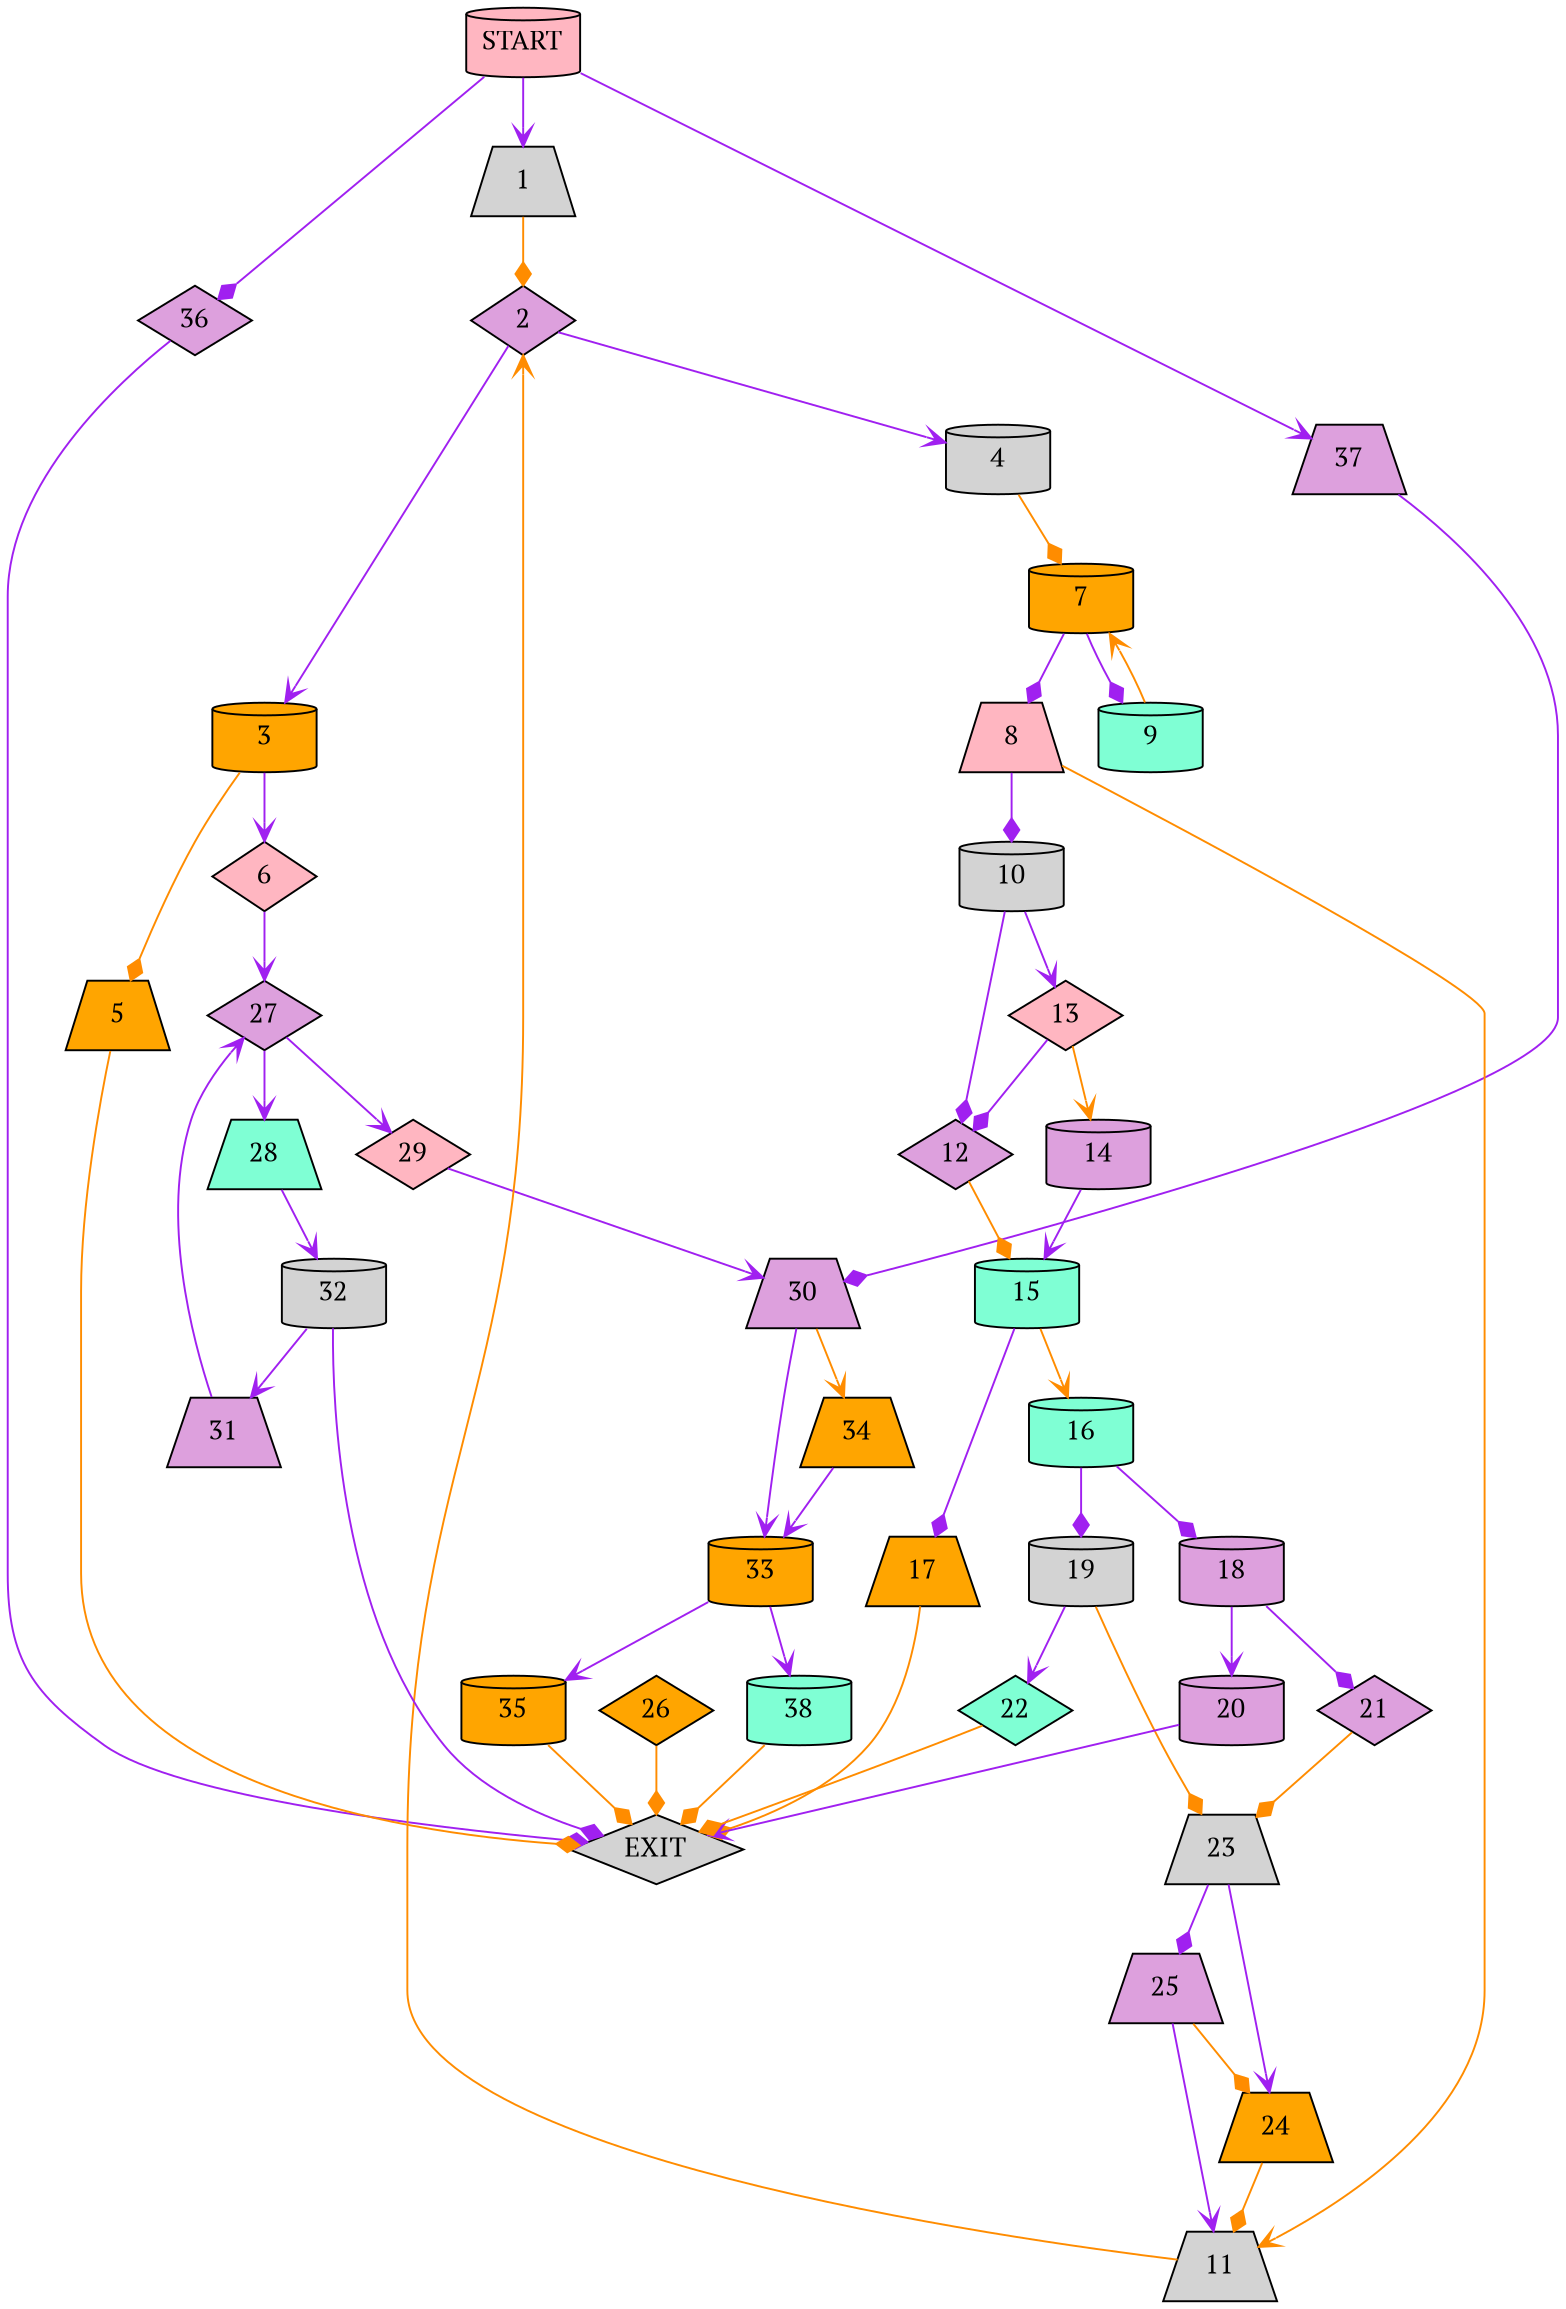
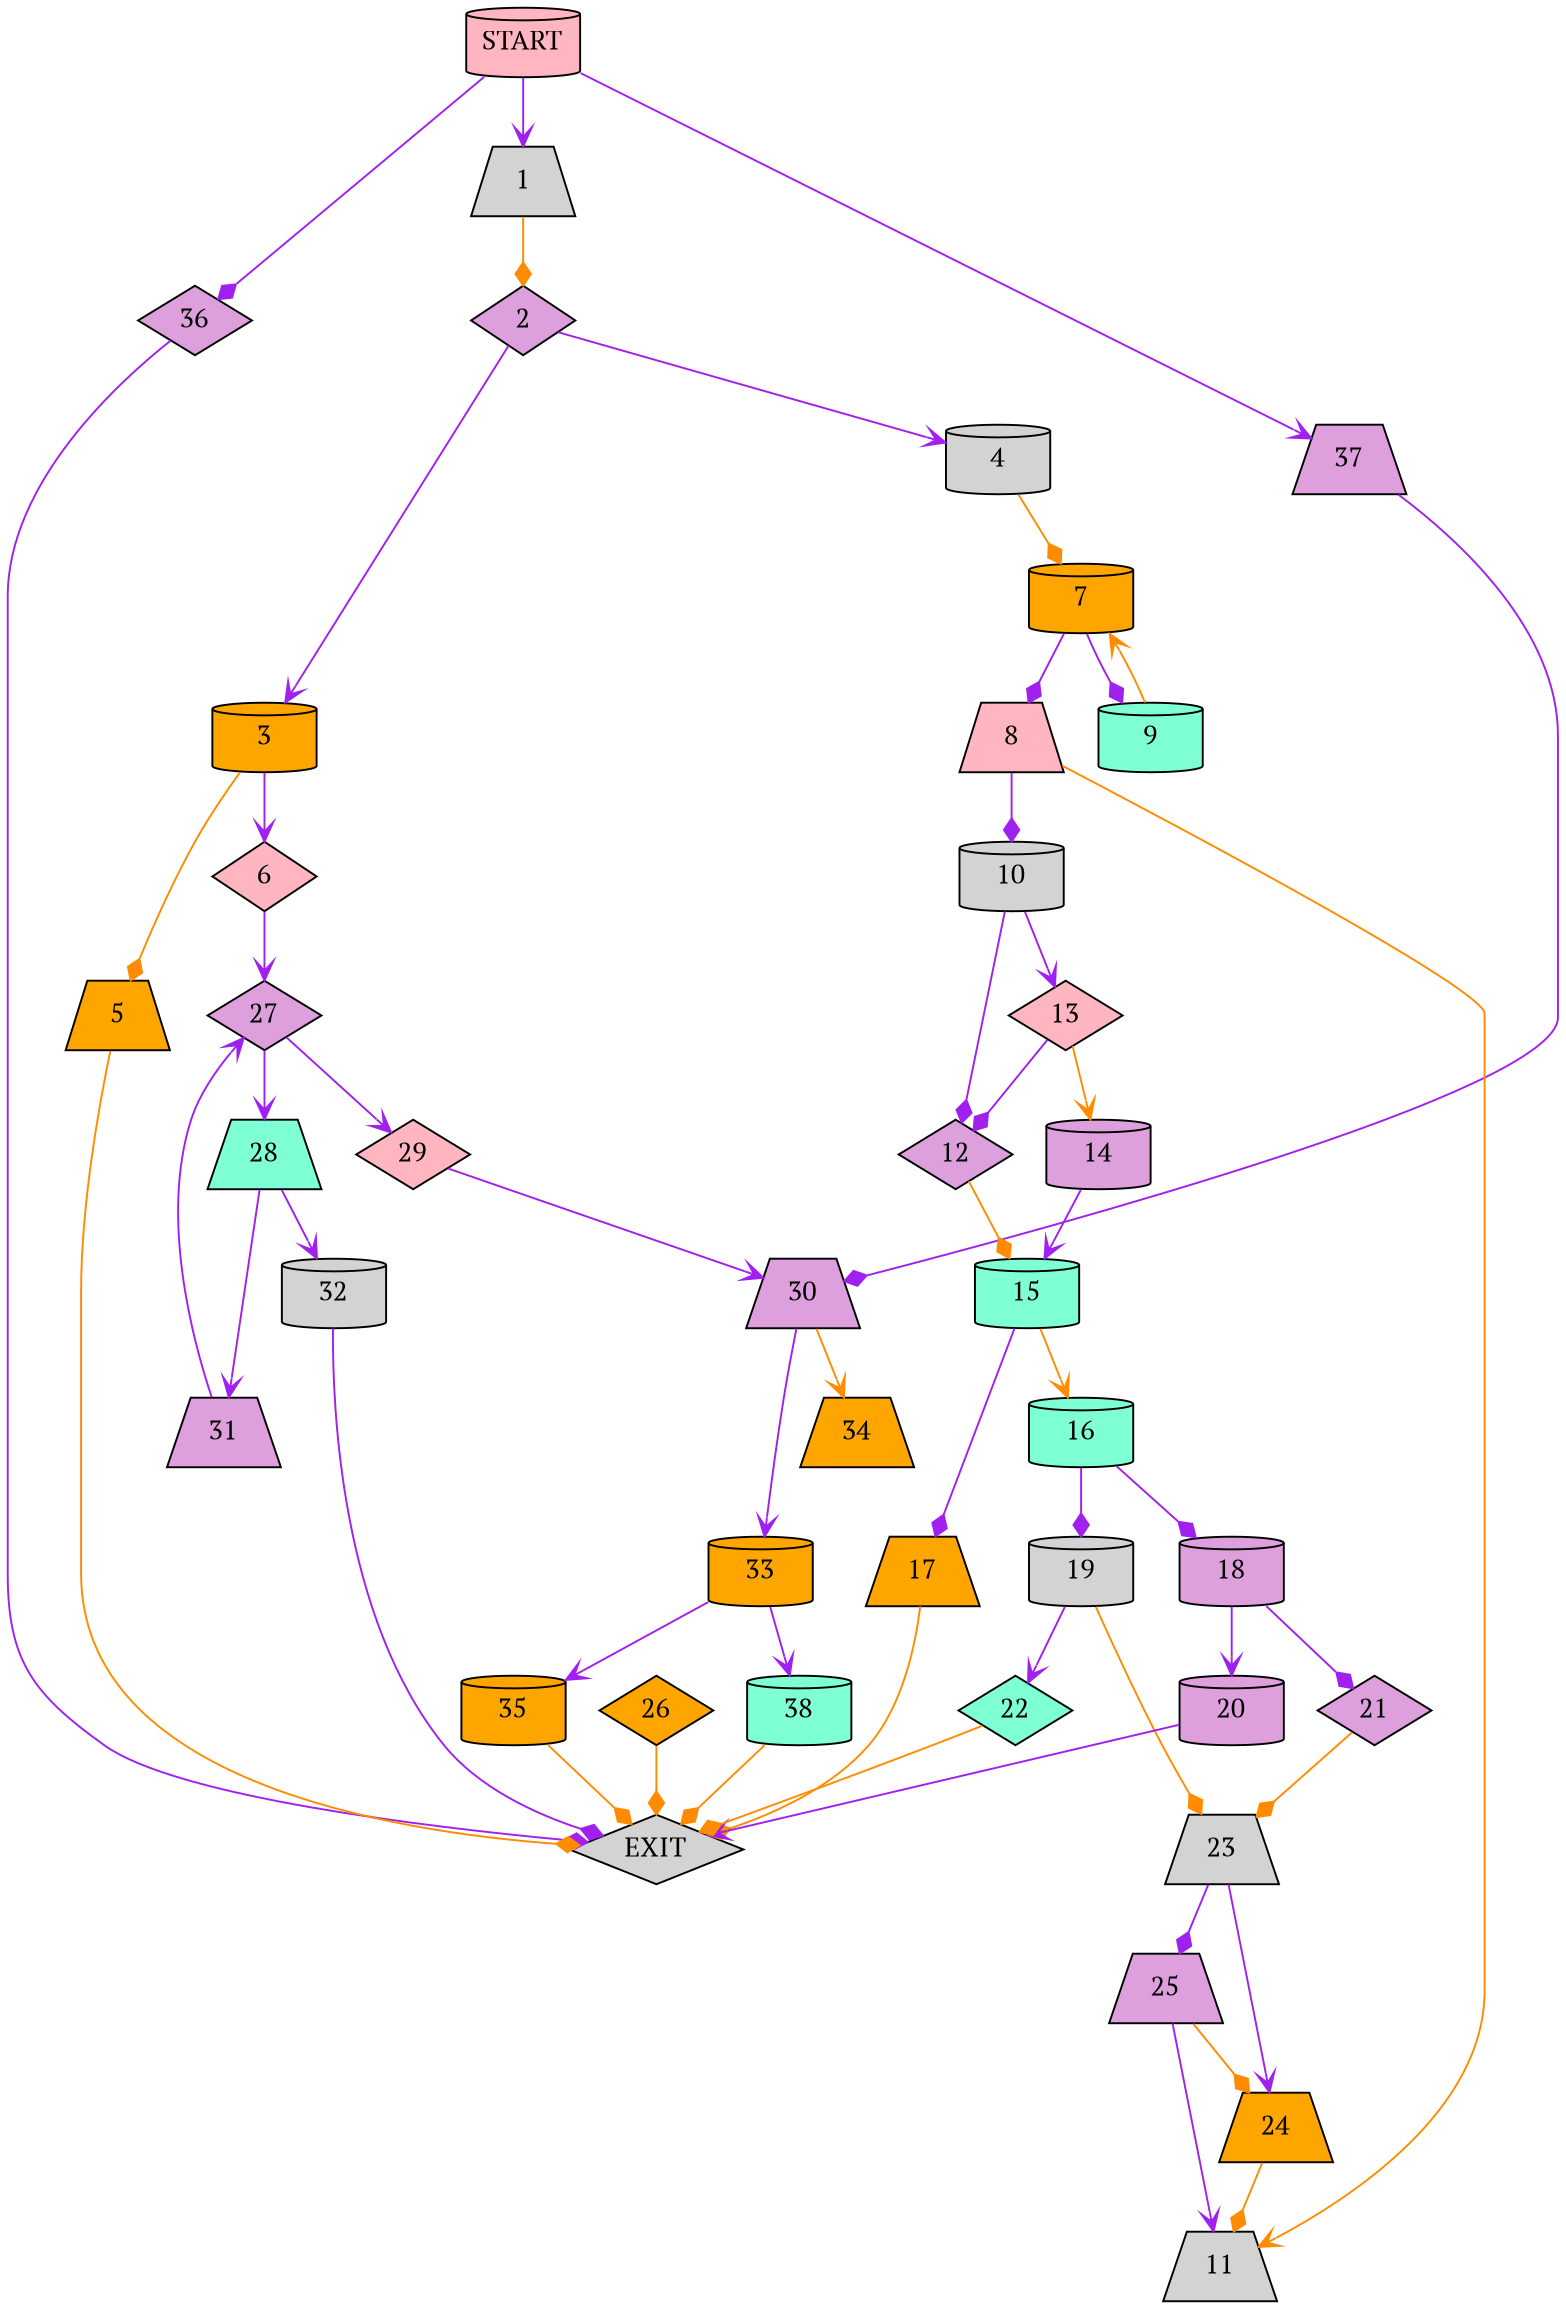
(285, 1356) -> (246, 1284)
(815, 1494) -> none
(428, 1601) -> none
